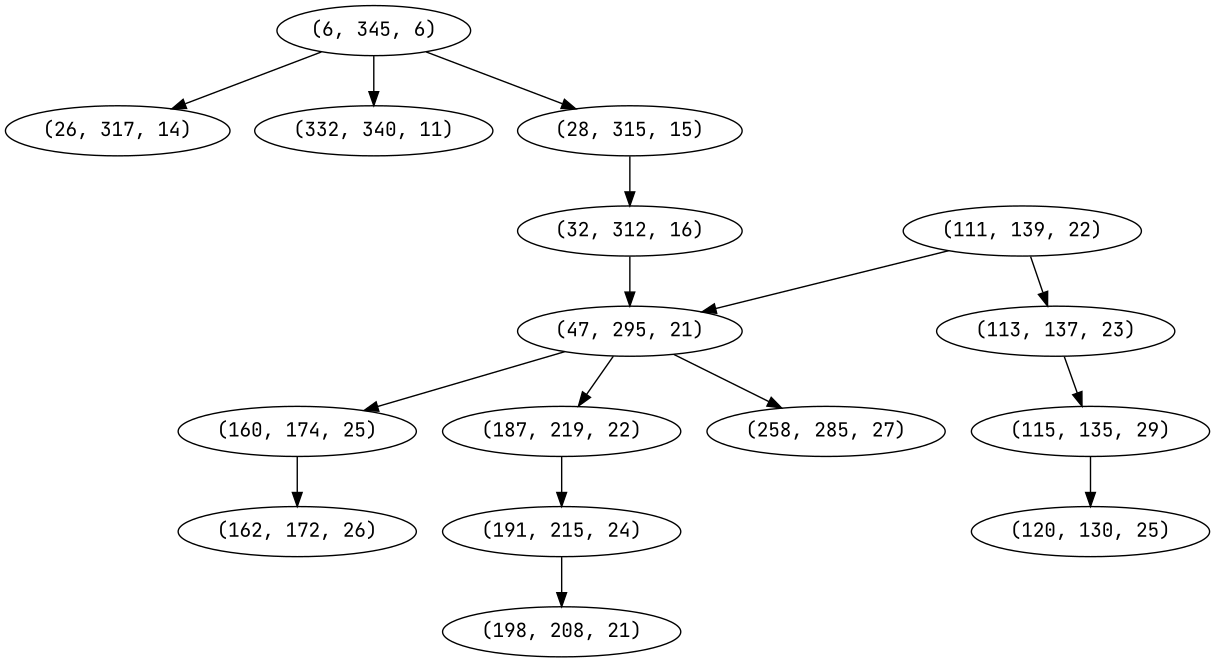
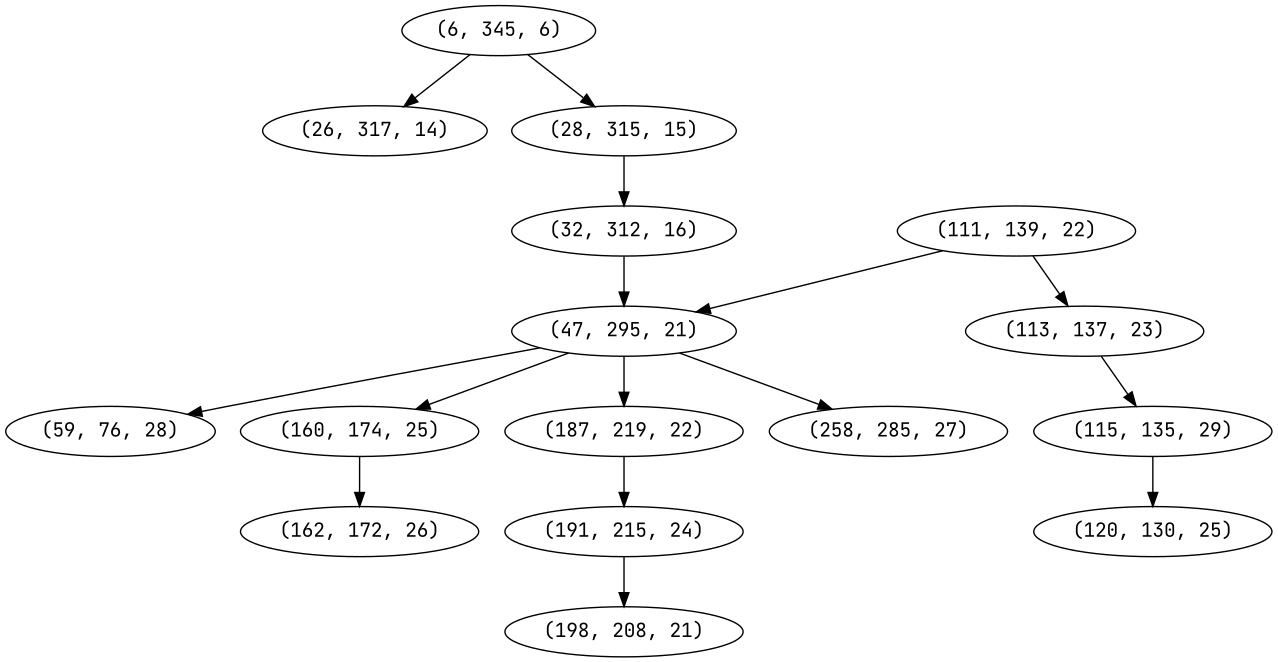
(374, 131) -> none
none -> (110, 431)
